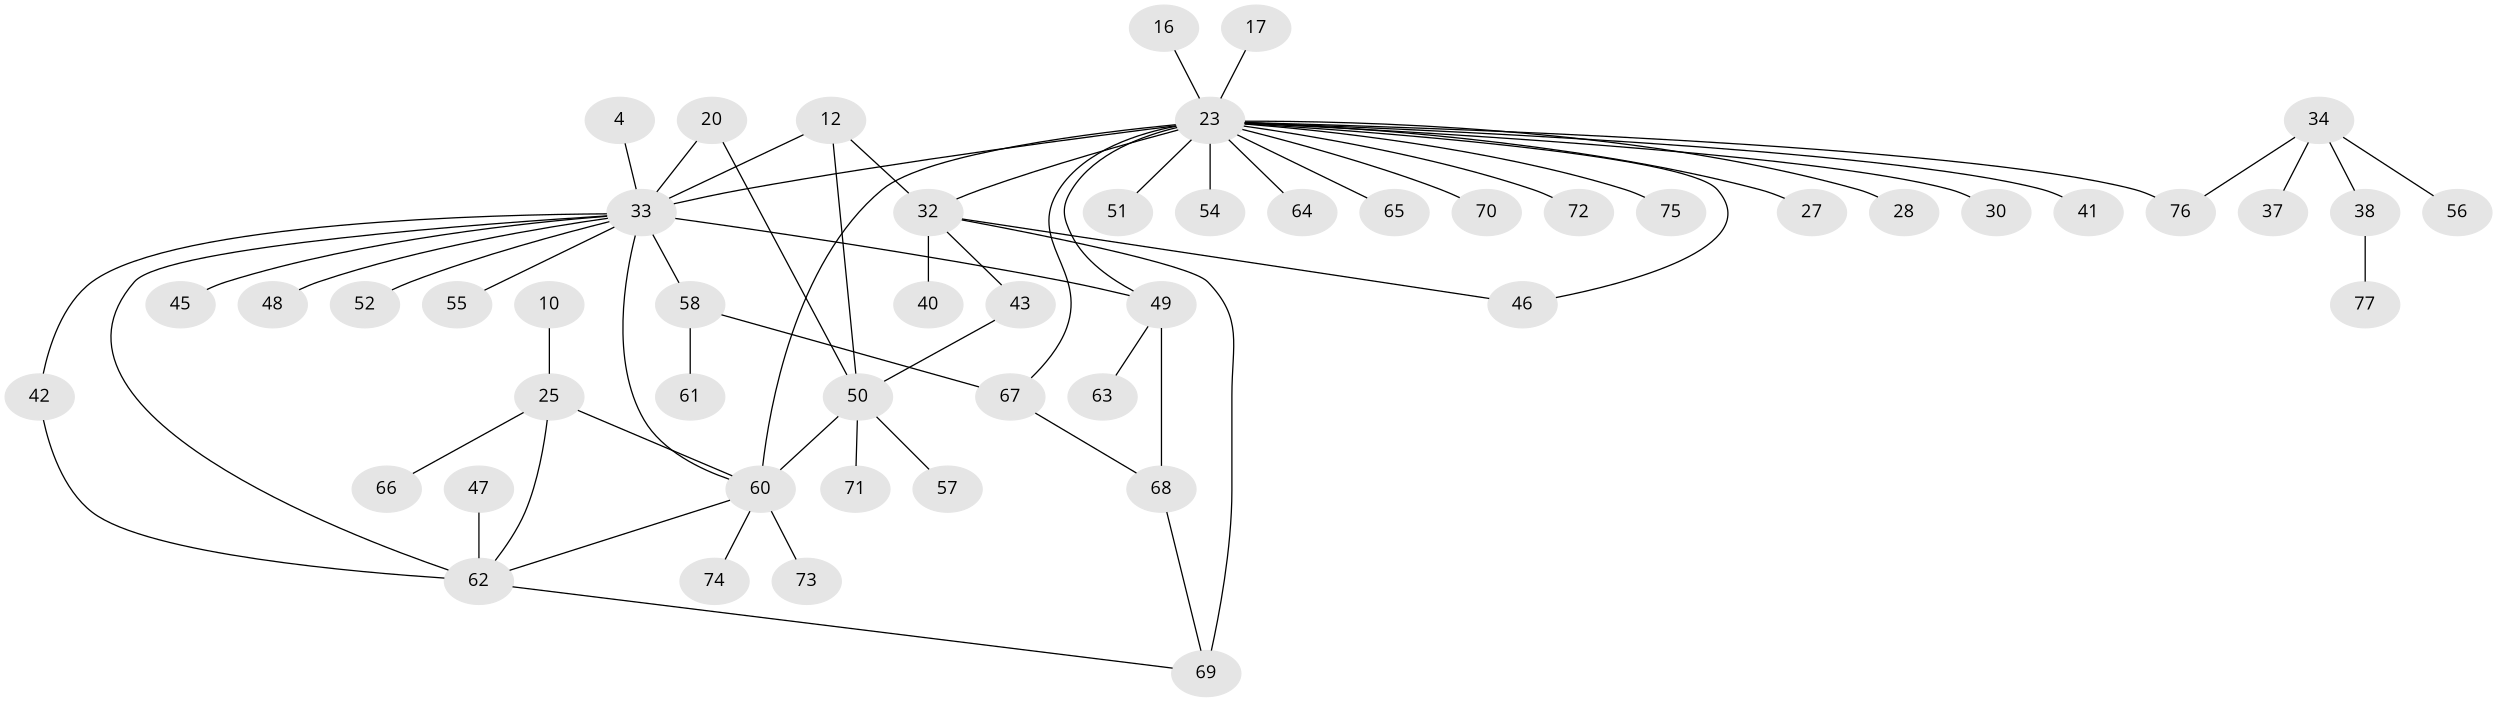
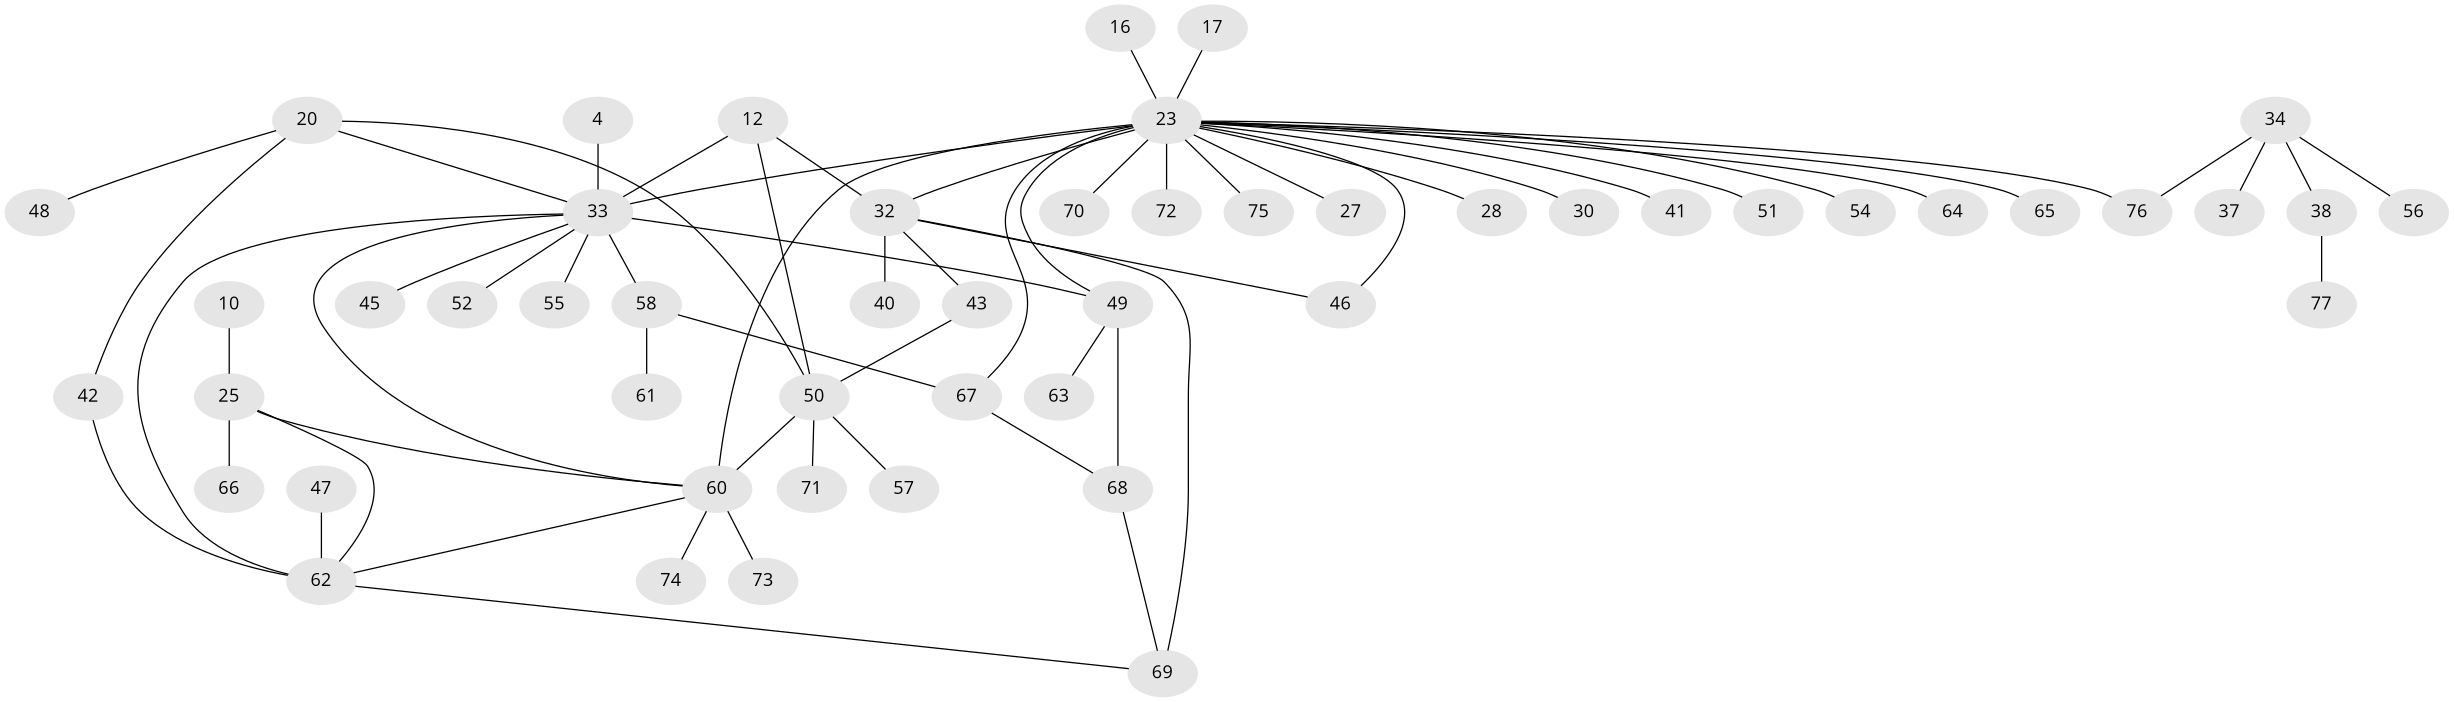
(293, 231) -> (173, 242)
(452, 246) -> (171, 163)
